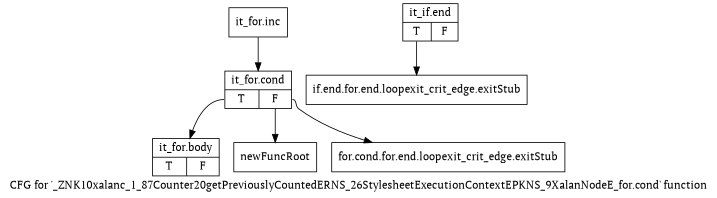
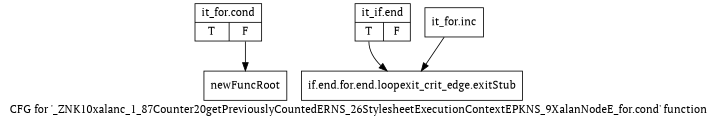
(258, 50) -> (435, 51)
(186, 157) -> none
(448, 157) -> none
